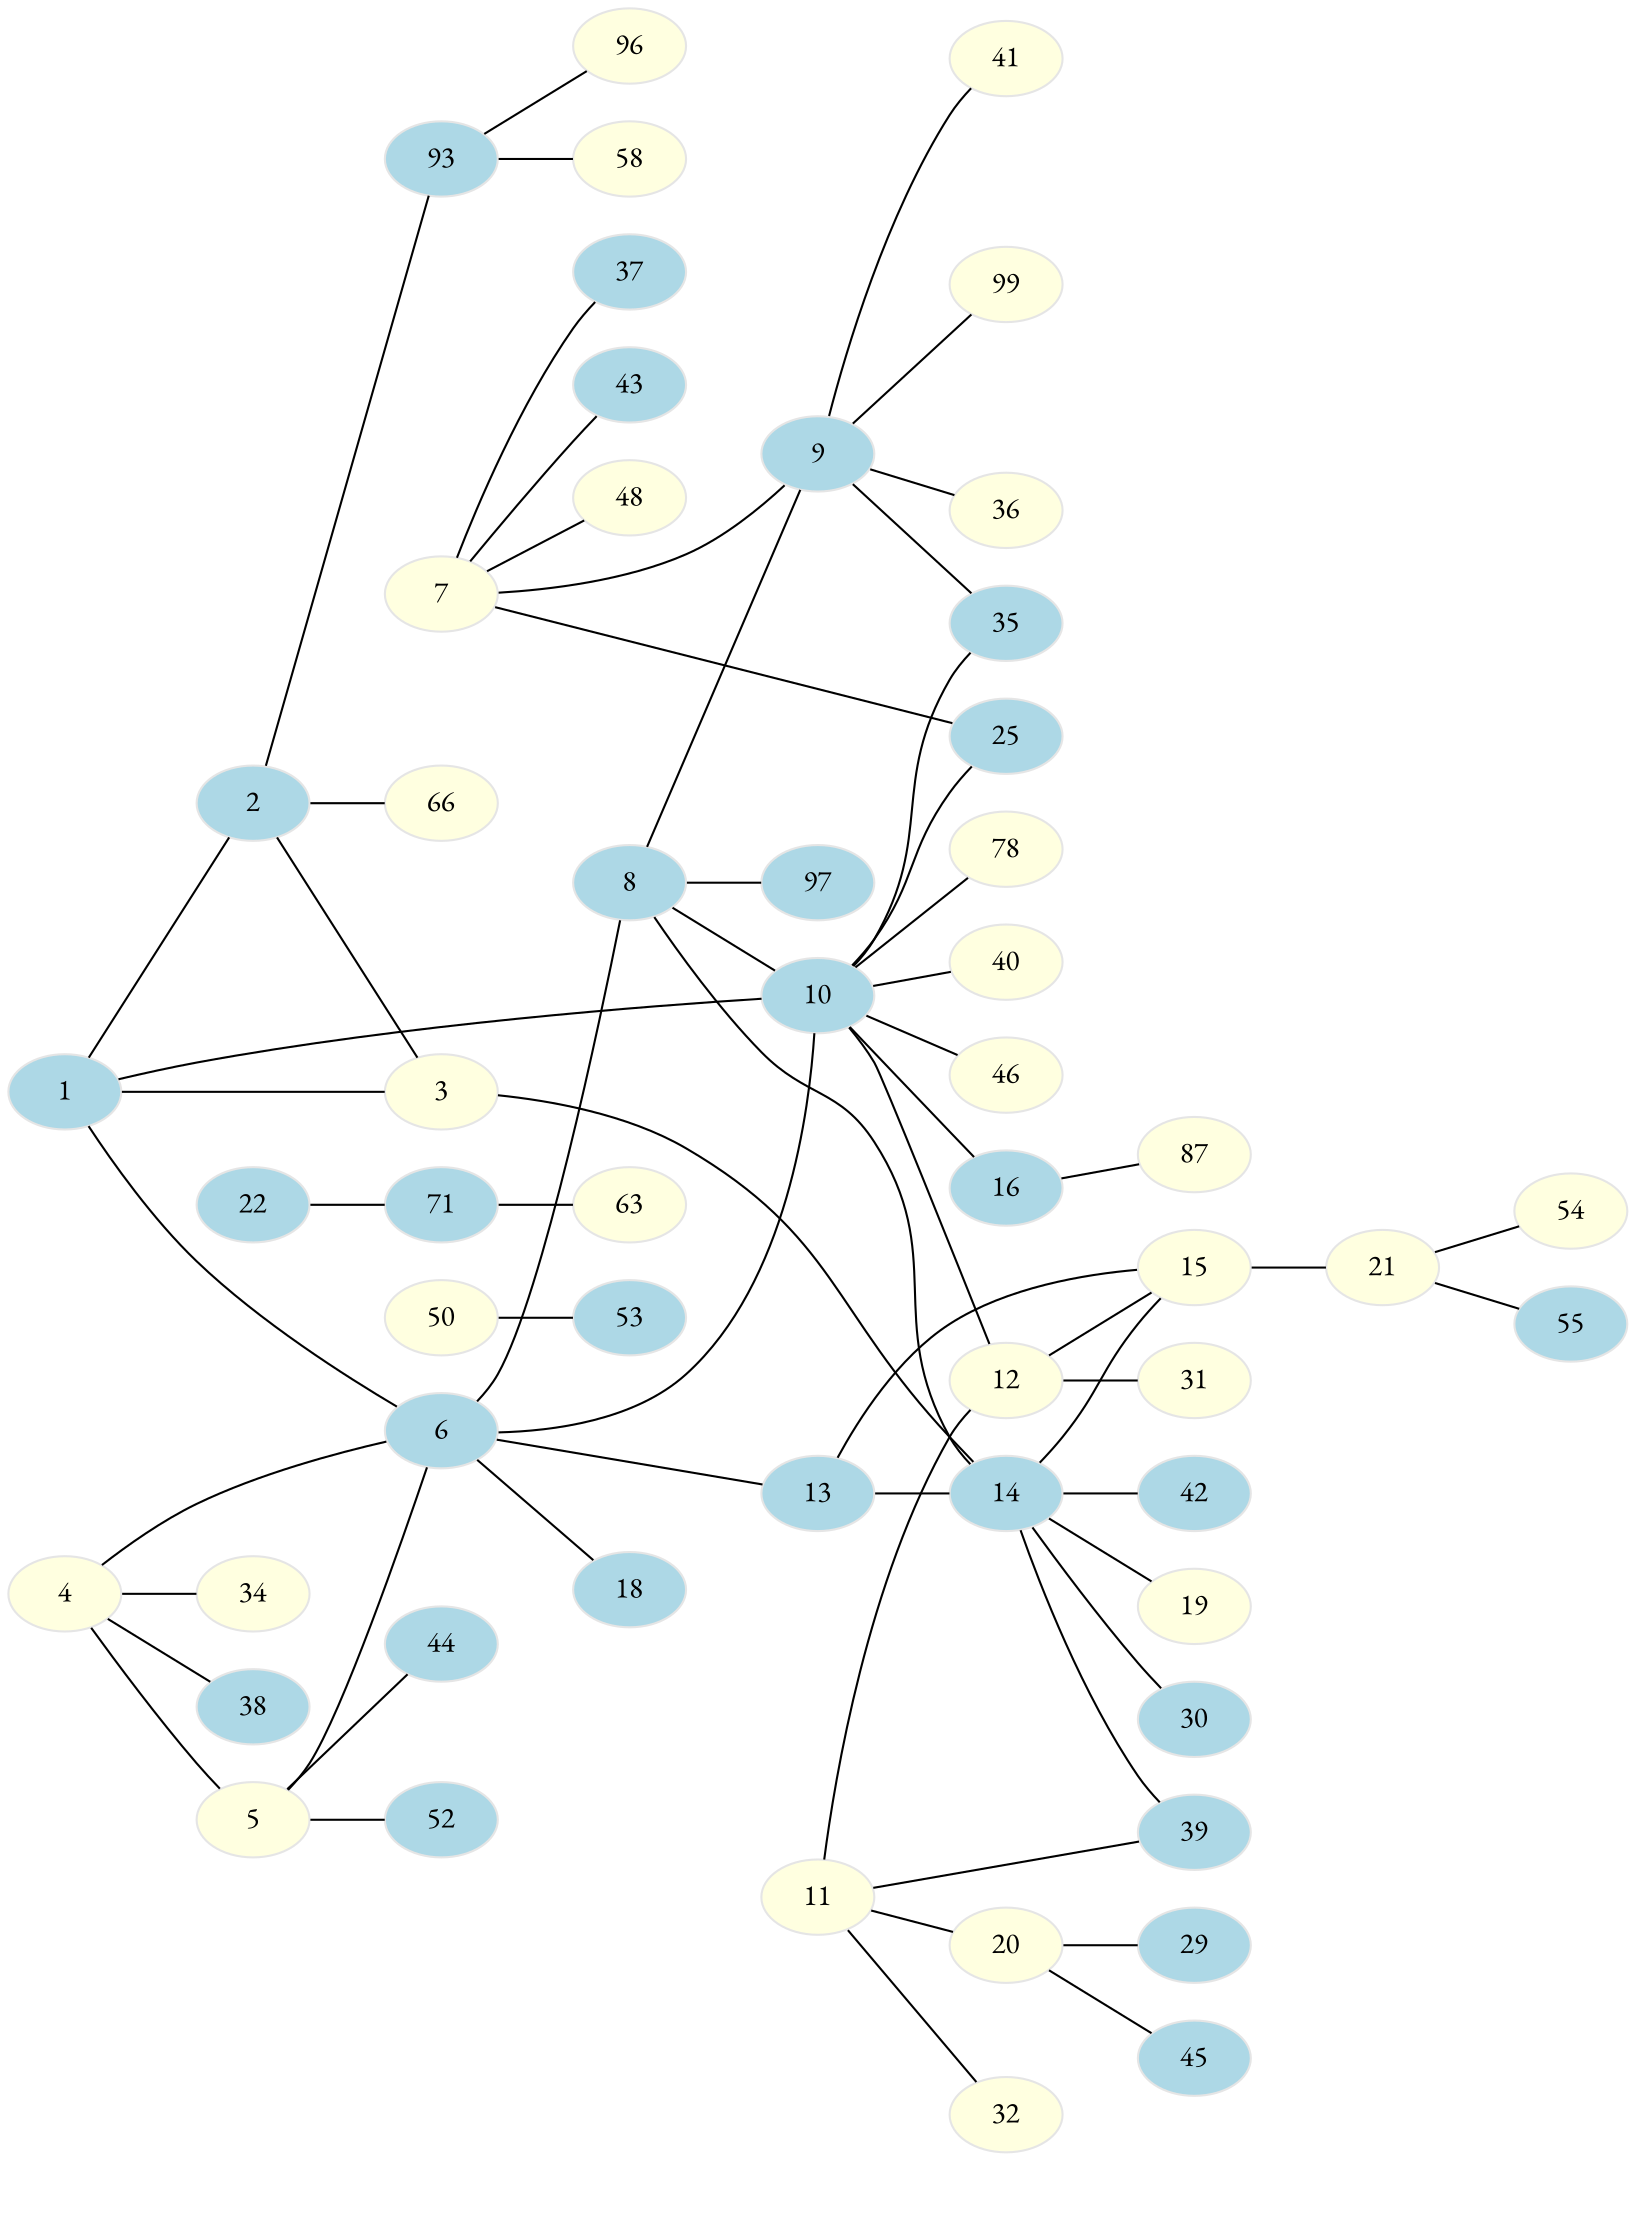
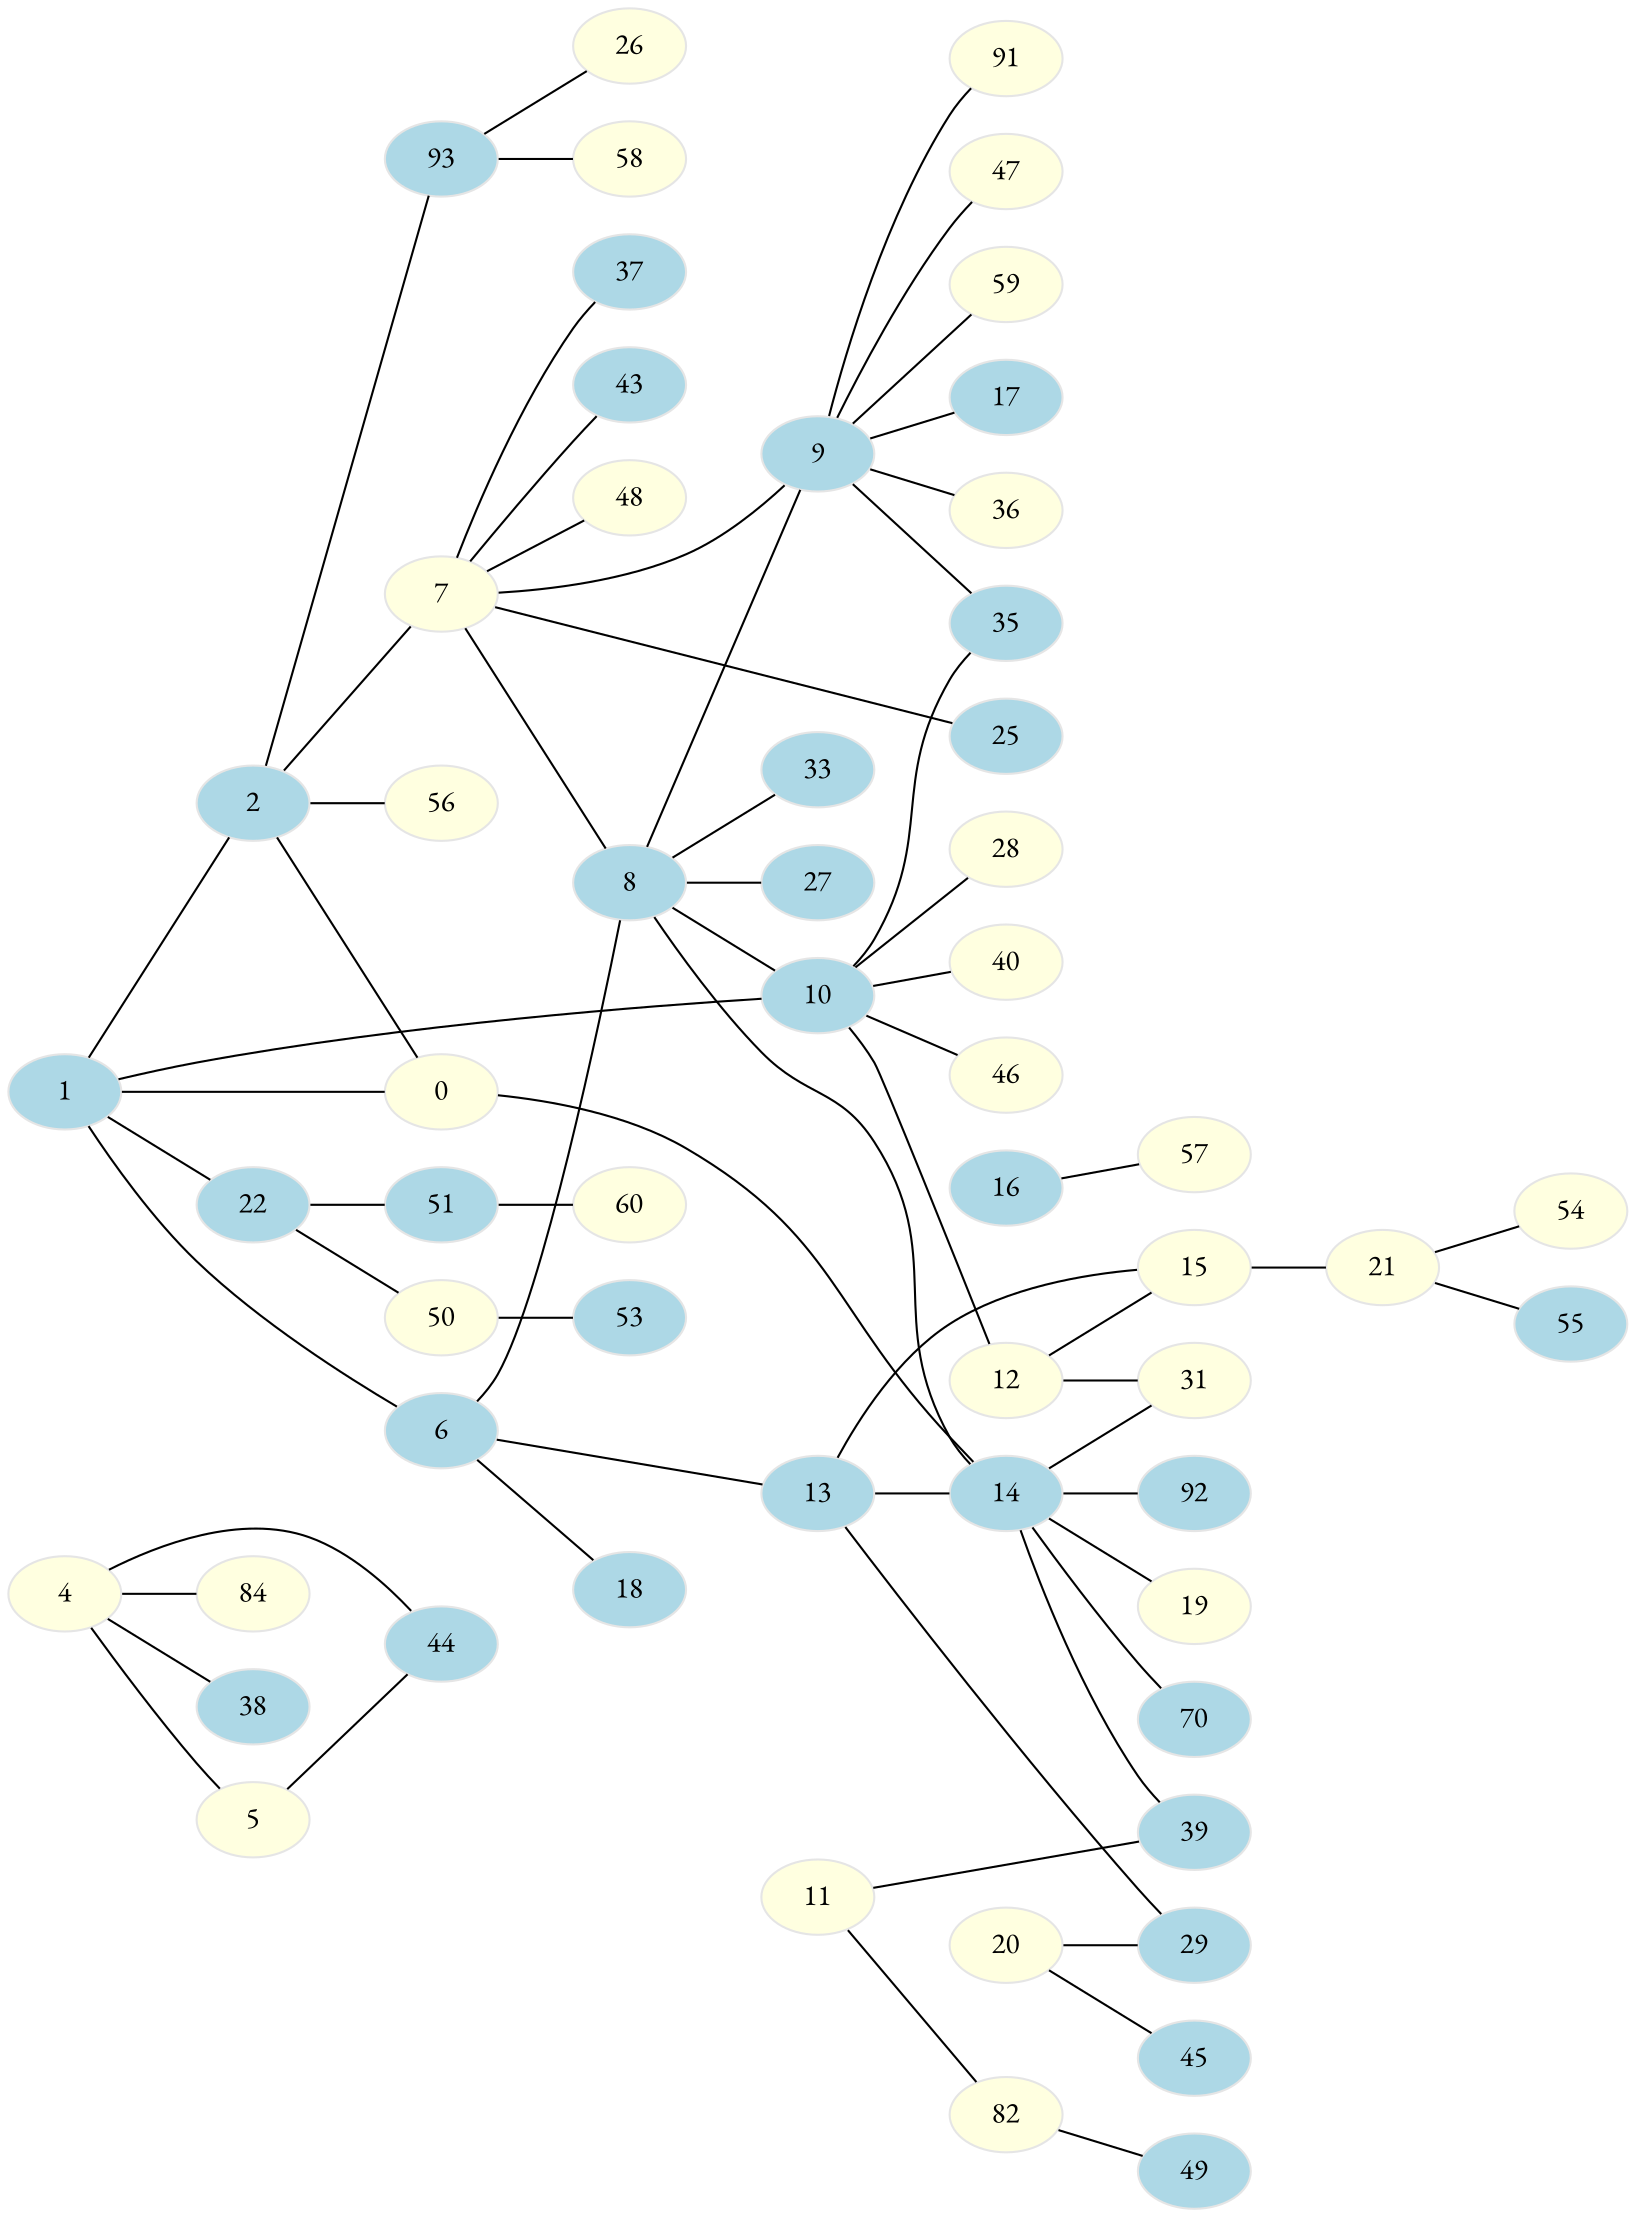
(630, 46) -> (630, 46)
(1006, 59) -> (1006, 59)
none -> (1006, 172)
(1006, 284) -> (1006, 284)
none -> (1006, 397)
none -> (347, 699)
none -> (535, 738)
none -> (818, 770)
(441, 803) -> (441, 803)
(921, 844) -> none
(1006, 849) -> (1006, 849)
(818, 883) -> (818, 883)
(441, 1092) -> (441, 1092)
(912, 1092) -> none
none -> (159, 1148)
(1194, 1155) -> (1194, 1155)
(441, 1205) -> (441, 1205)
(630, 1205) -> (630, 1205)
none -> (347, 1261)
(739, 1307) -> none
(1093, 1394) -> (1100, 1437)
(237, 1487) -> (269, 1530)
(1194, 1493) -> (1194, 1493)
(253, 1594) -> (253, 1594)
(873, 1626) -> none
(367, 1634) -> none
(1194, 1719) -> (1194, 1719)
none -> (999, 1724)
(441, 1820) -> none
(912, 1921) -> none
(1006, 2115) -> (1006, 2115)
none -> (1194, 2171)
